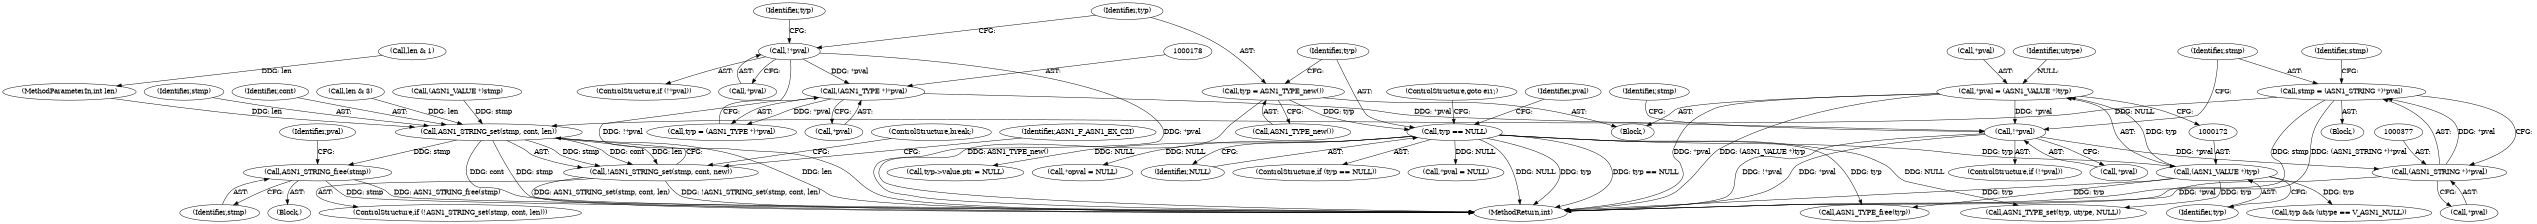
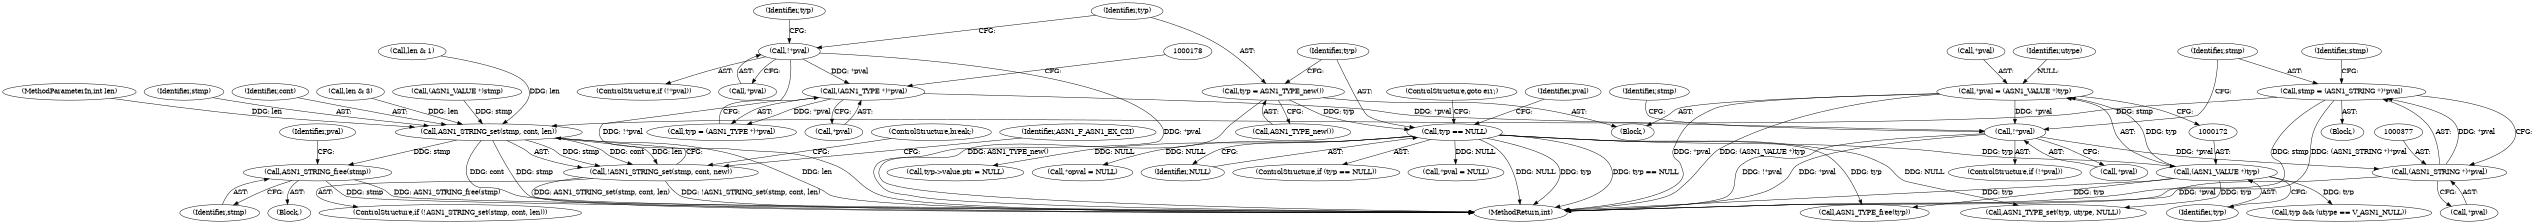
(252, 70) -> (508, 72)
(1054, 72) -> (1054, 72)
(2134, 112) -> (2134, 112)
